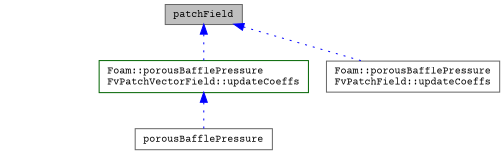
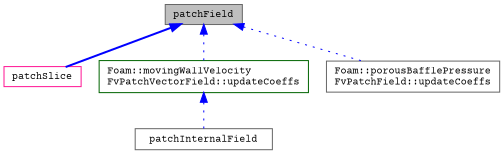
none -> (43, 77)
(204, 77) -> (204, 77)
(204, 139) -> (204, 139)
